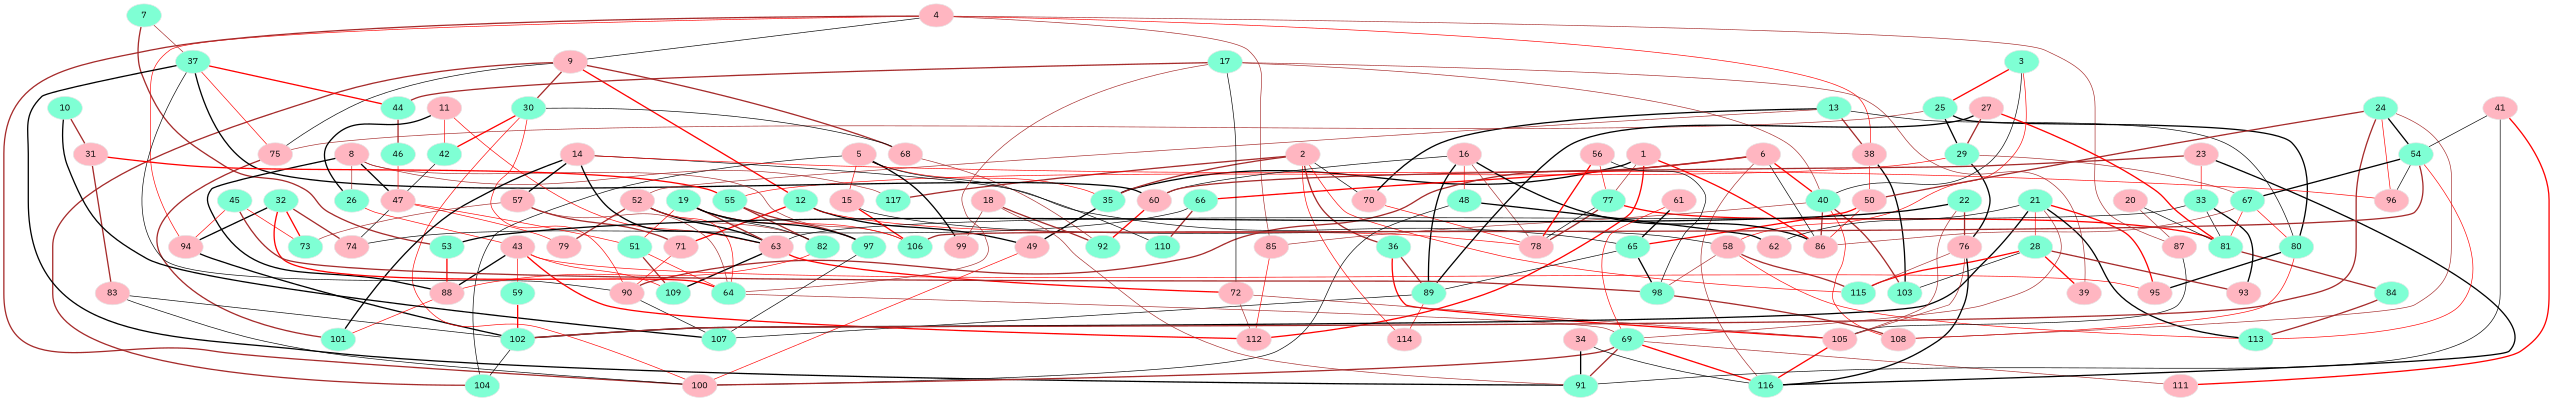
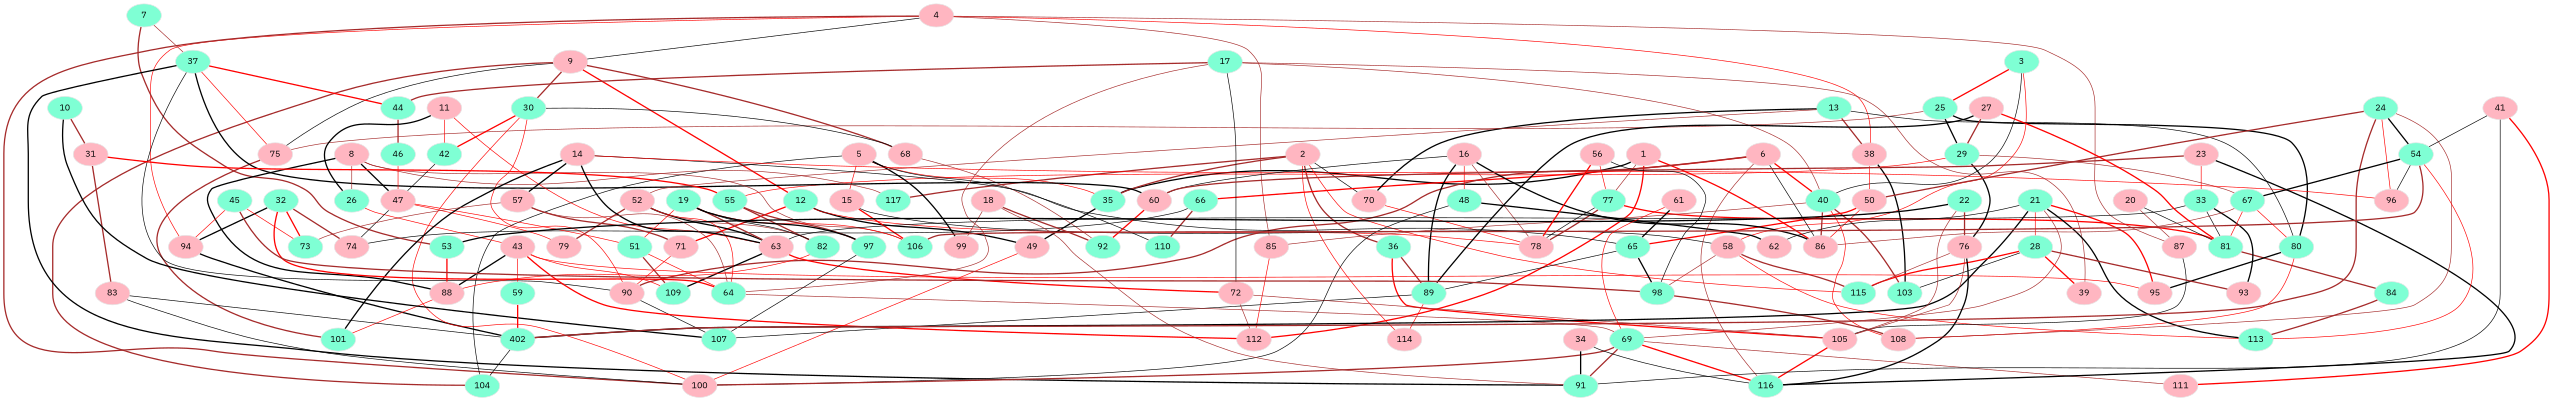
(518, 340) -> (518, 340)
